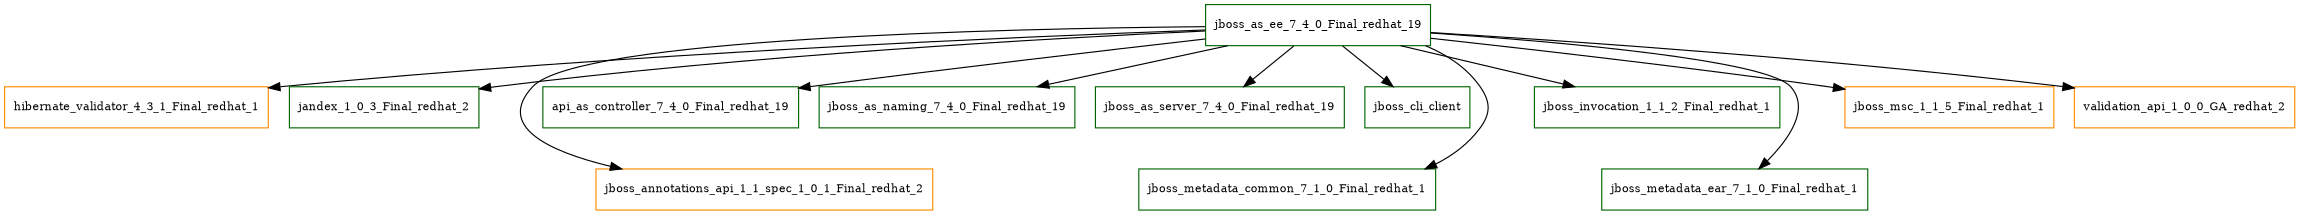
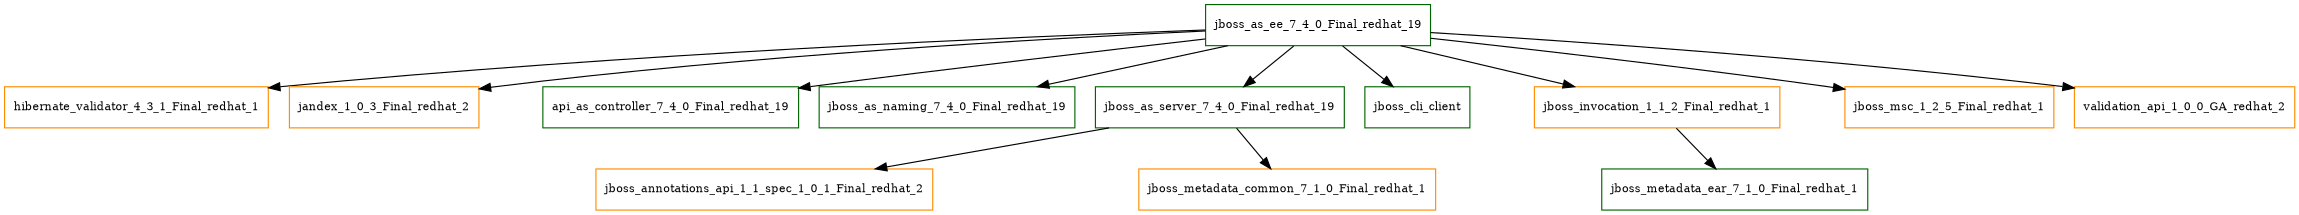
(796, 40) -> (998, 147)
(1678, 57) -> (1692, 144)
(1487, 102) -> (1250, 144)
(384, 107) -> (384, 107)
(1657, 107) -> (1657, 107)
(1949, 107) -> (1949, 107)
(1287, 190) -> (1287, 190)
